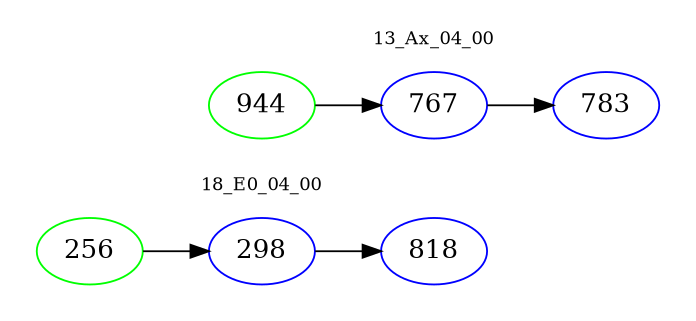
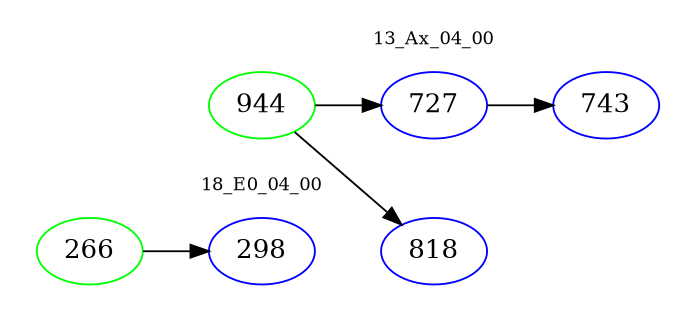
(434, 105) -> (434, 105)
(606, 105) -> (606, 105)
(90, 251) -> (90, 251)
(339, 251) -> (350, 180)
